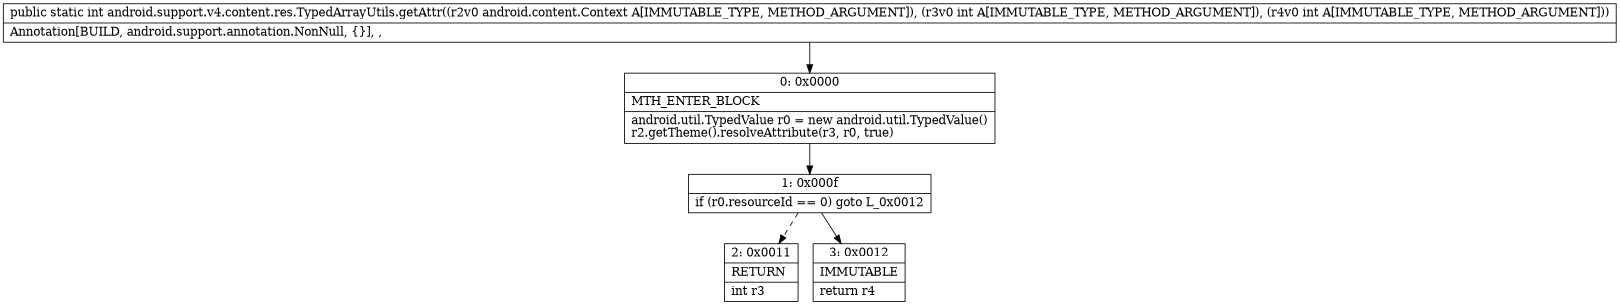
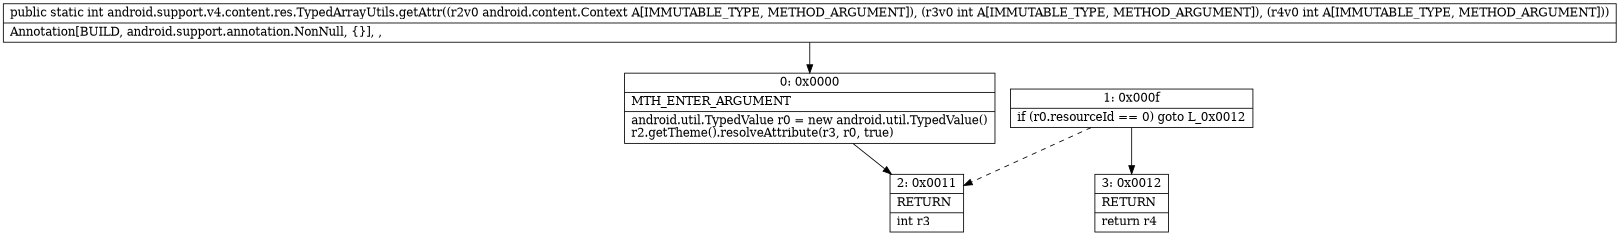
(696, 102) -> (711, 102)
(810, 155) -> (869, 156)
(859, 272) -> (1129, 203)
